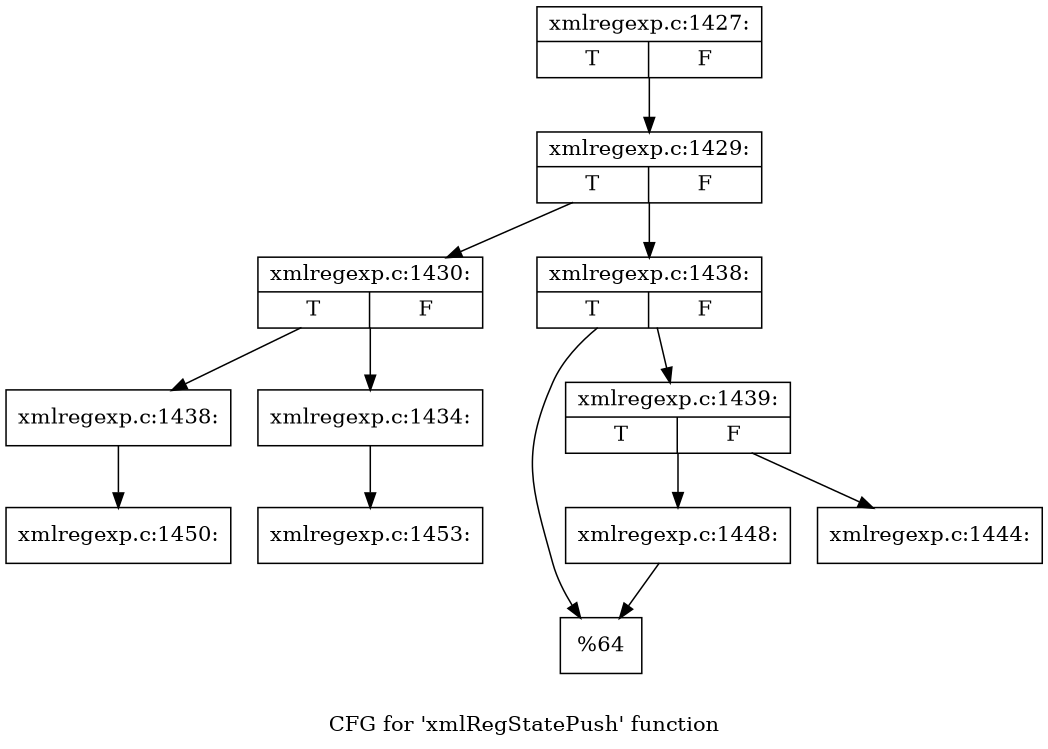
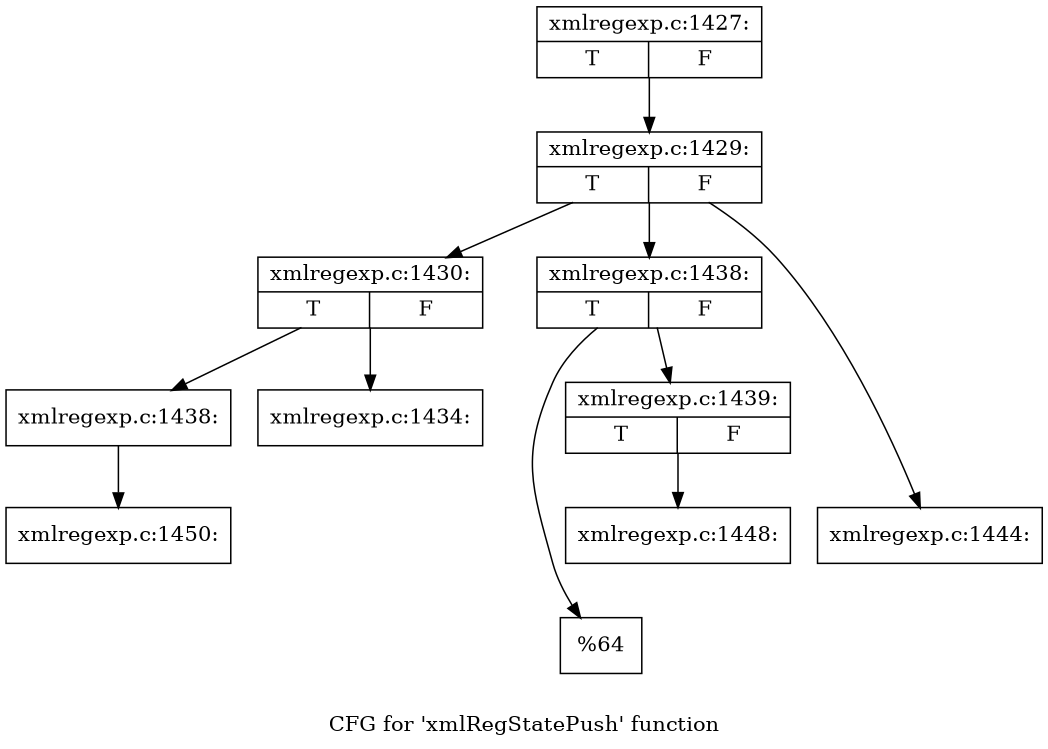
(806, 477) -> (832, 333)
(370, 535) -> none
(644, 584) -> none
